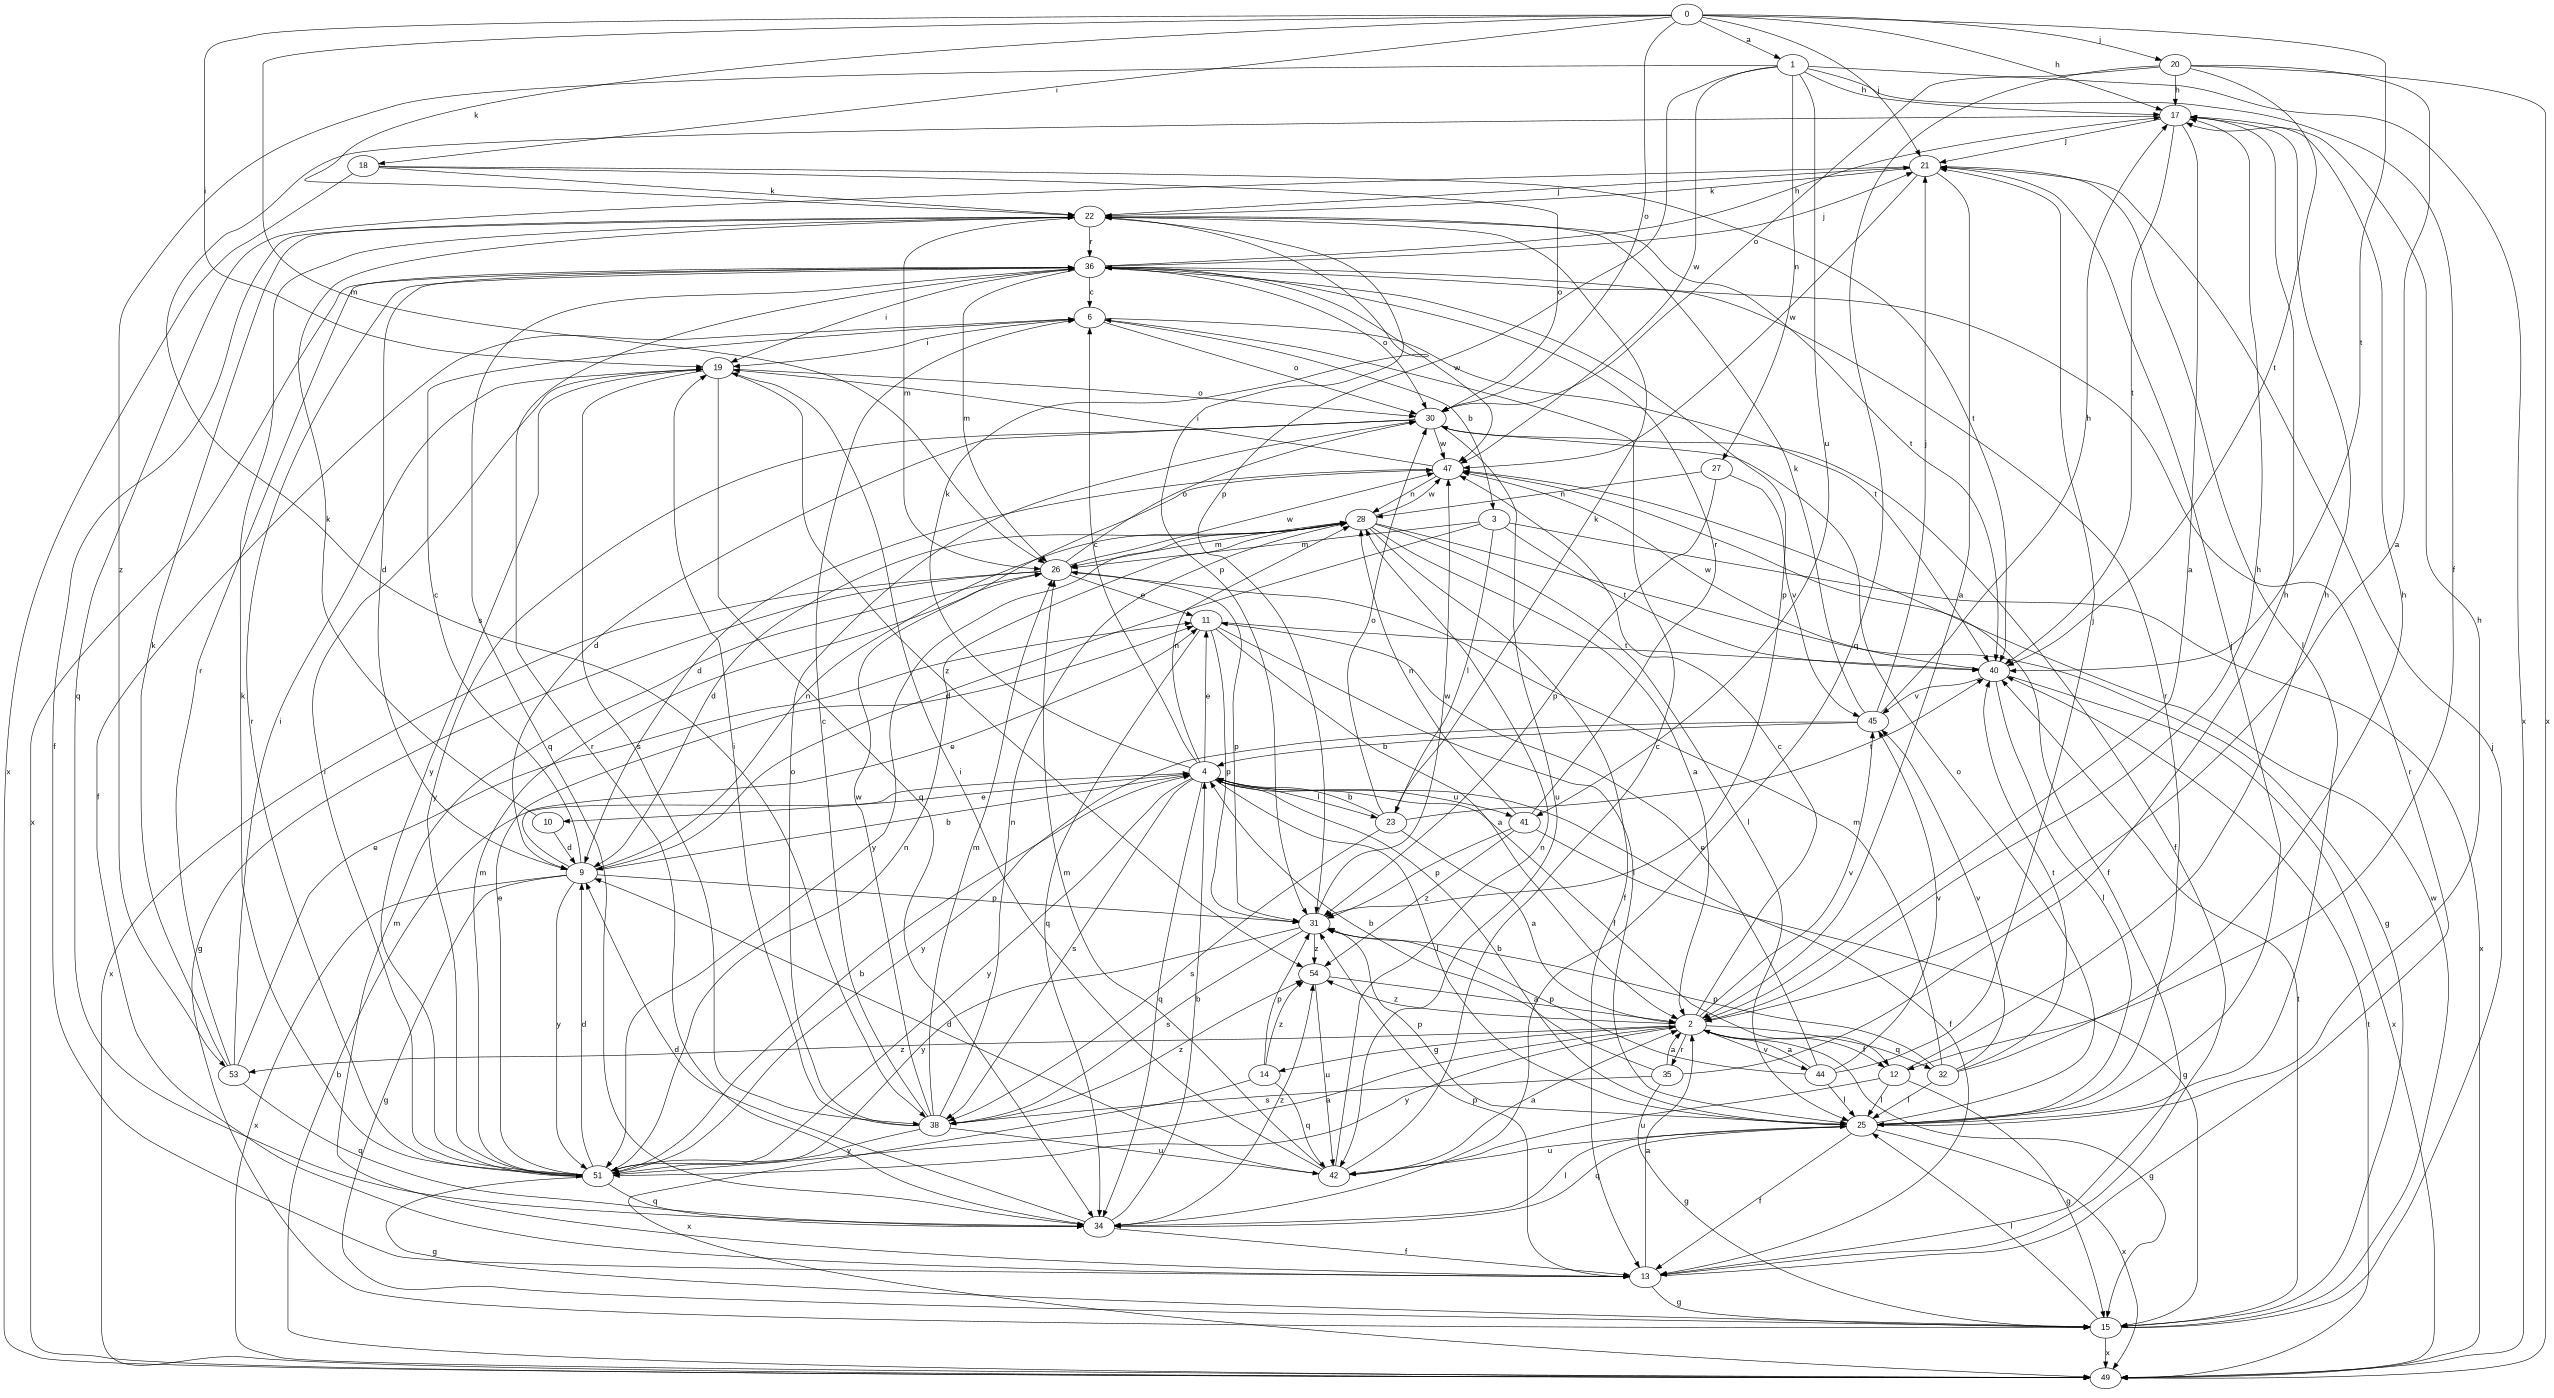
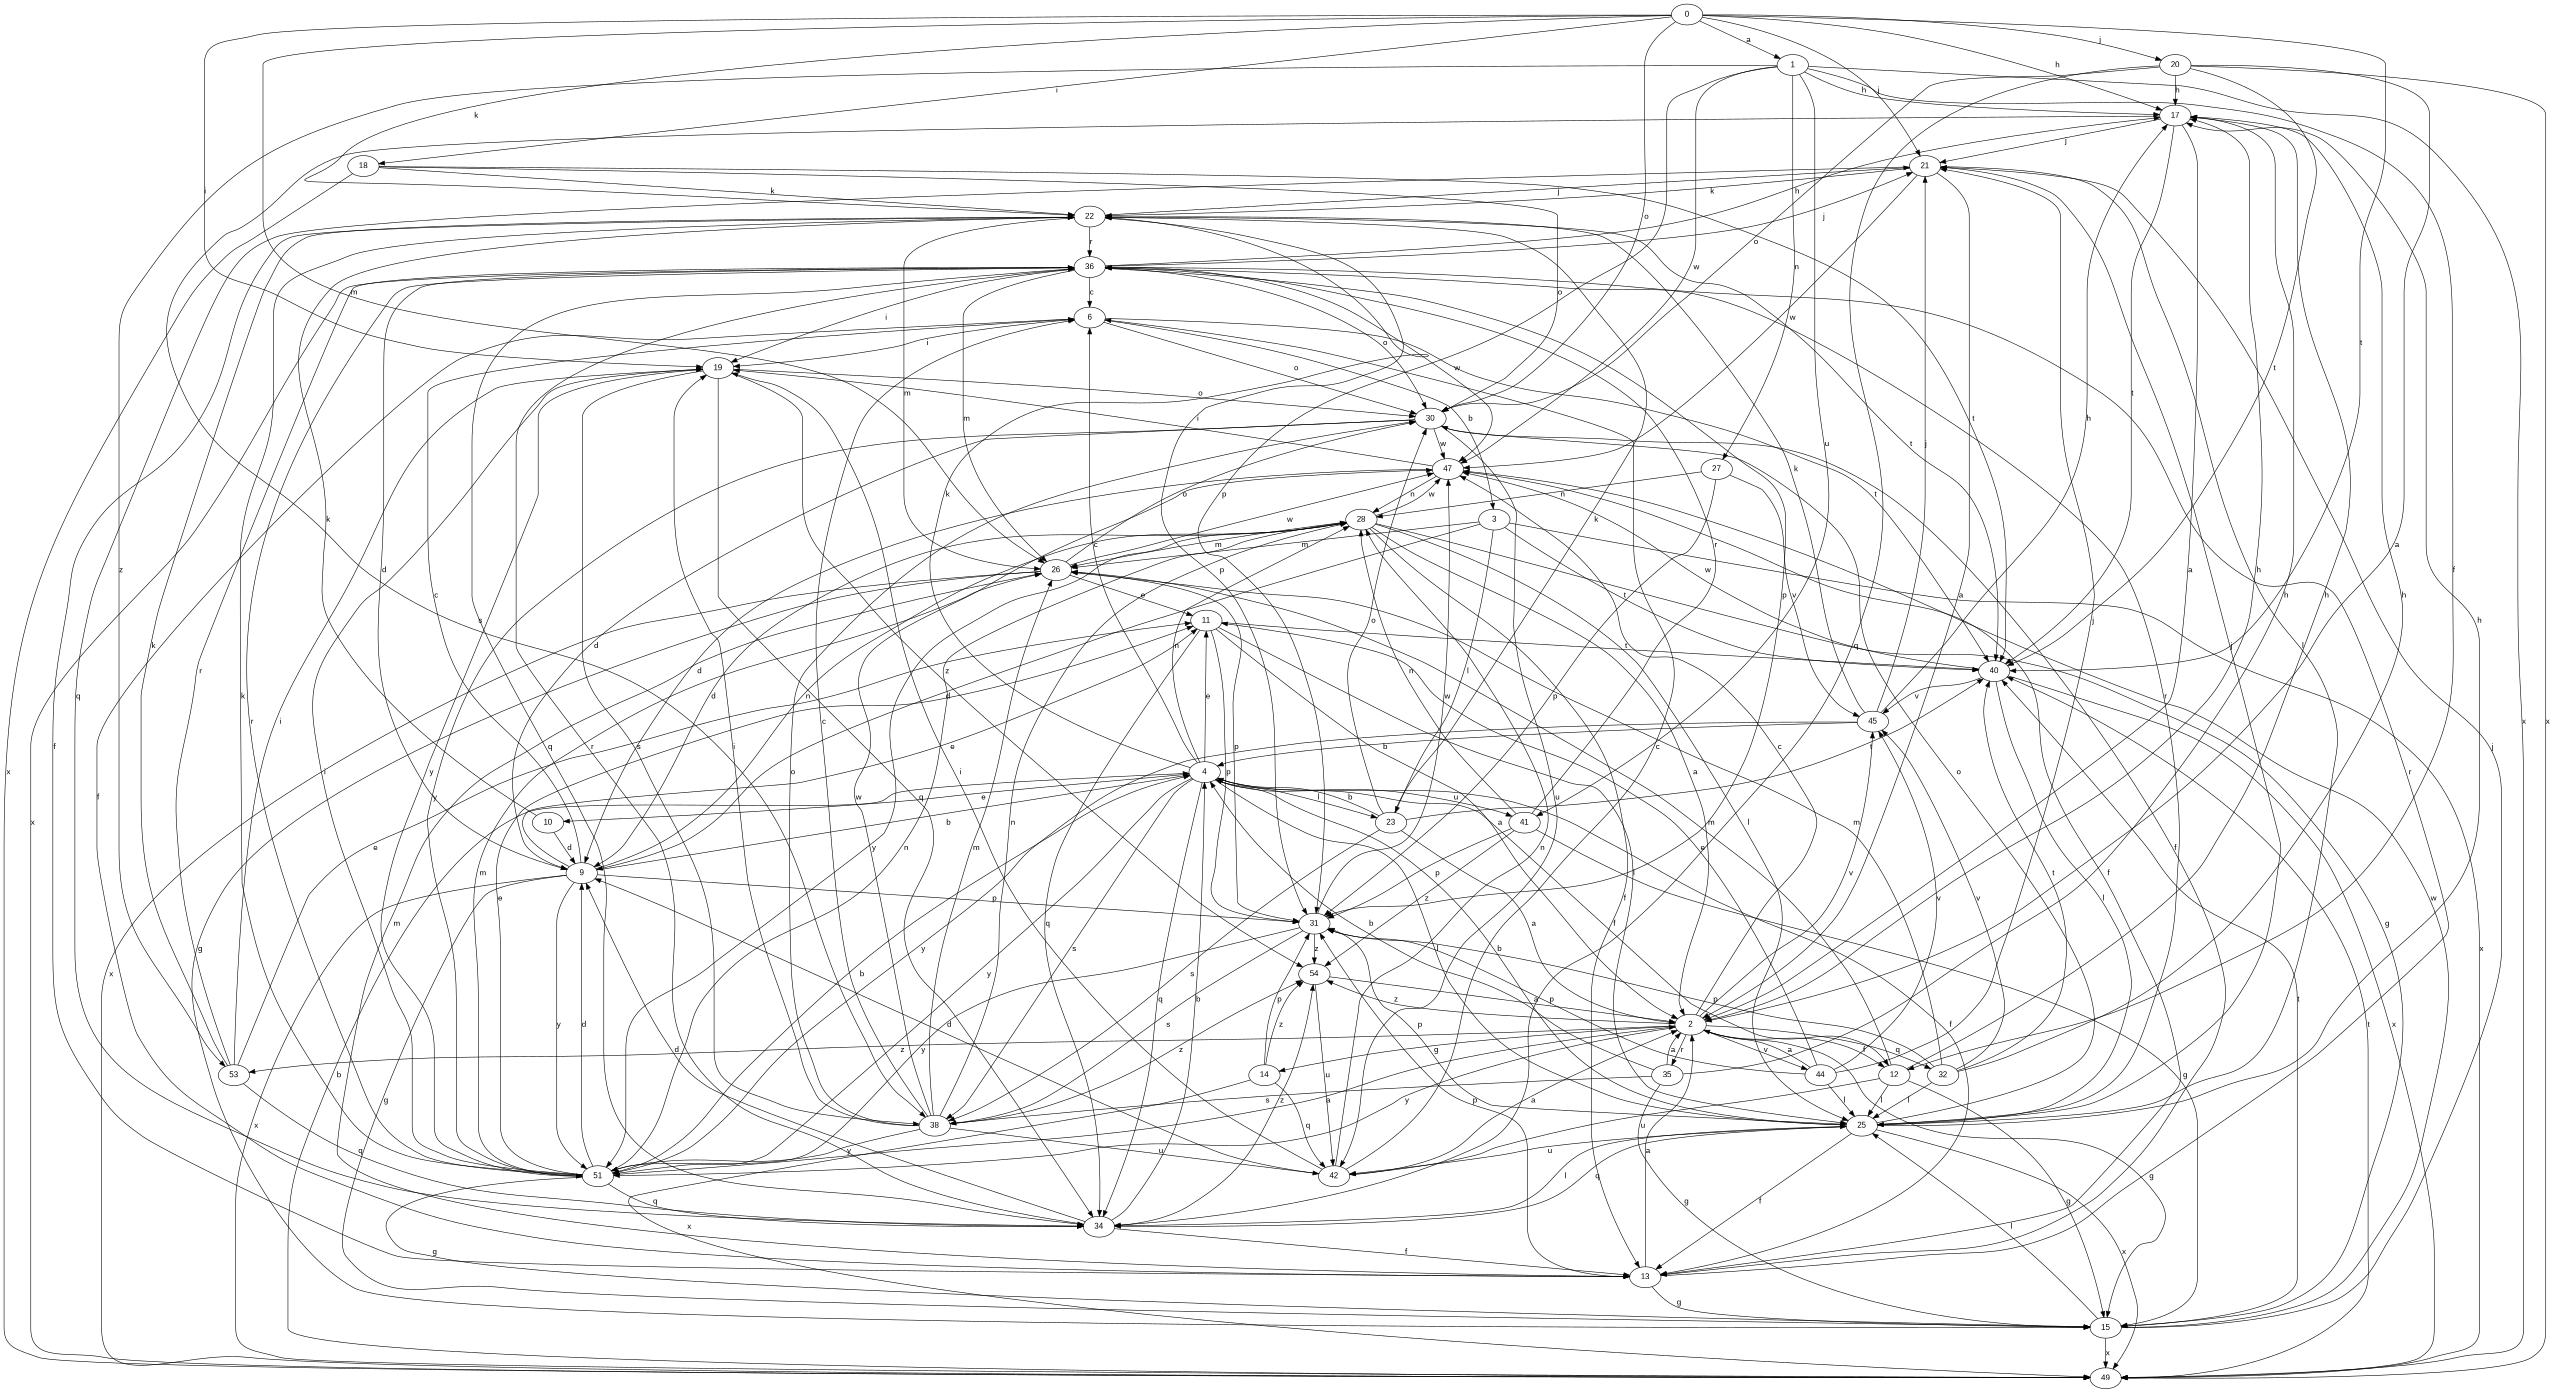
(1086, 944) -> (1565, 741)
